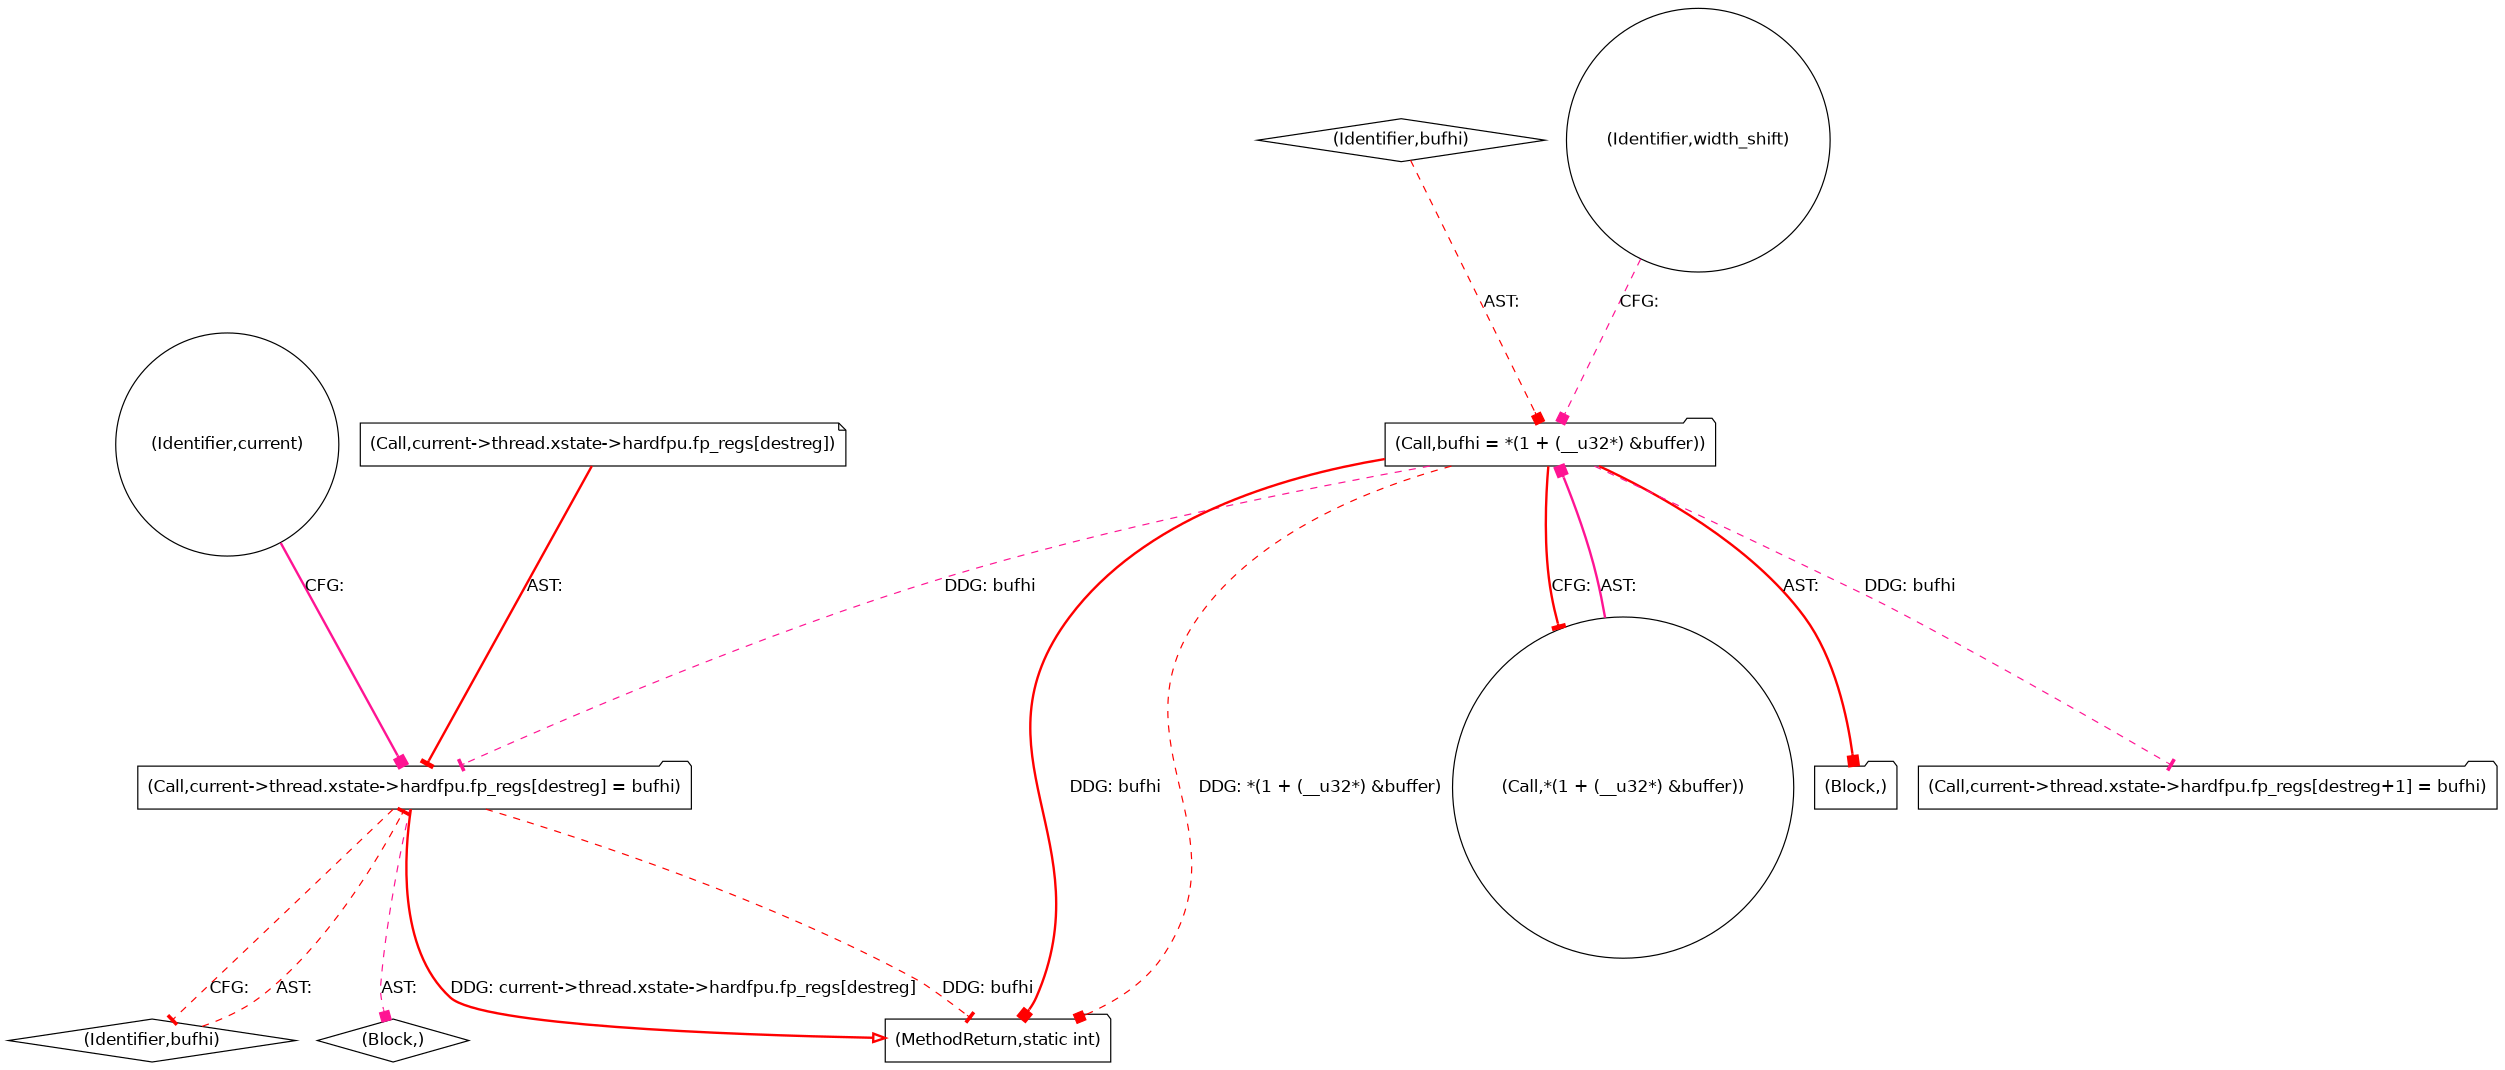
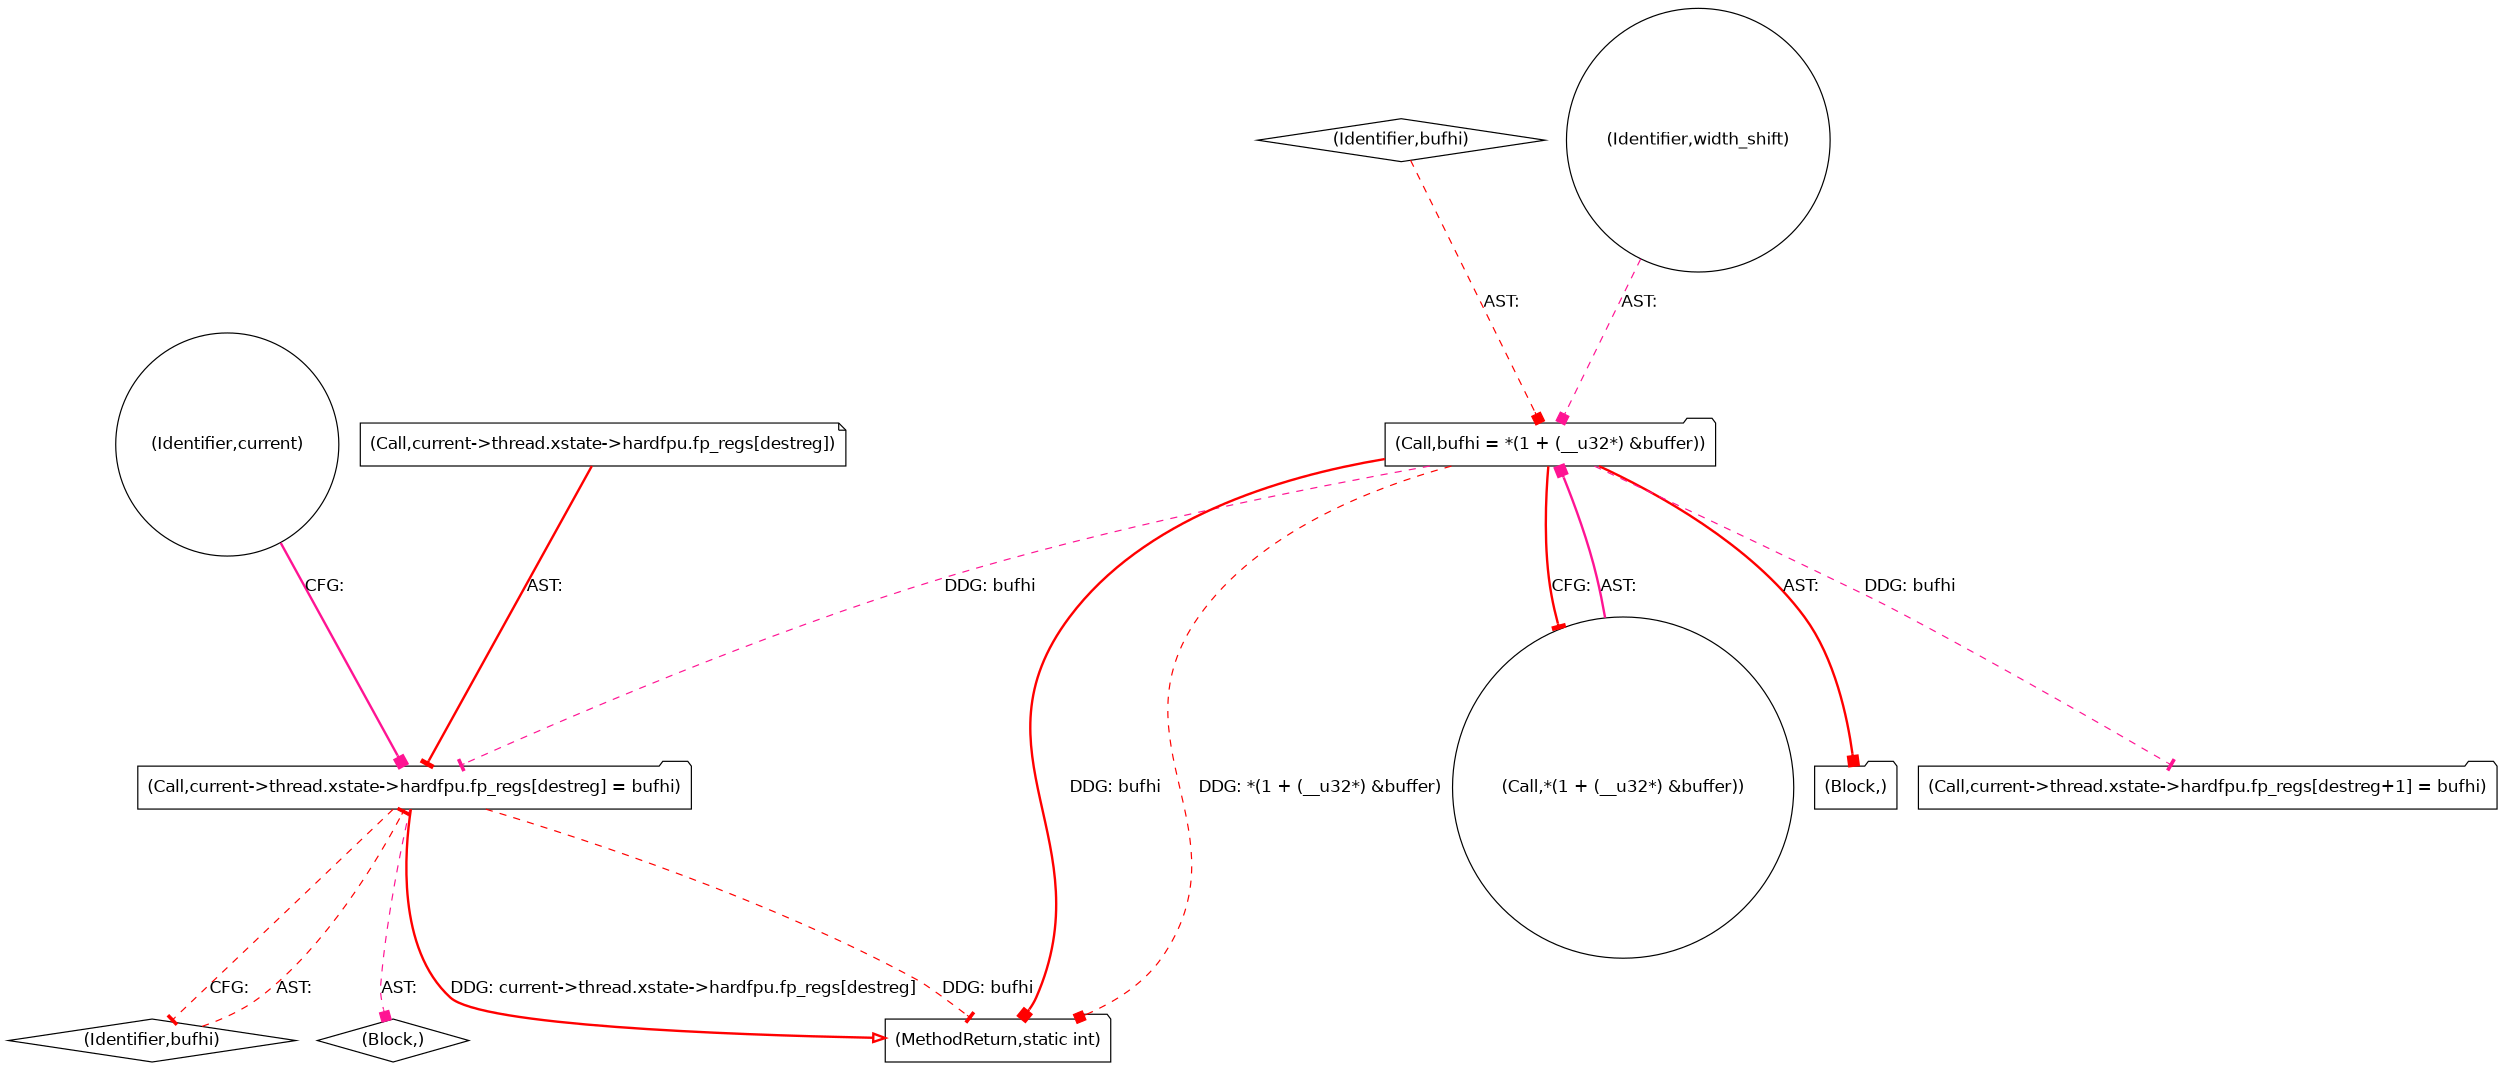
(1642, 302) -> (1642, 302)
